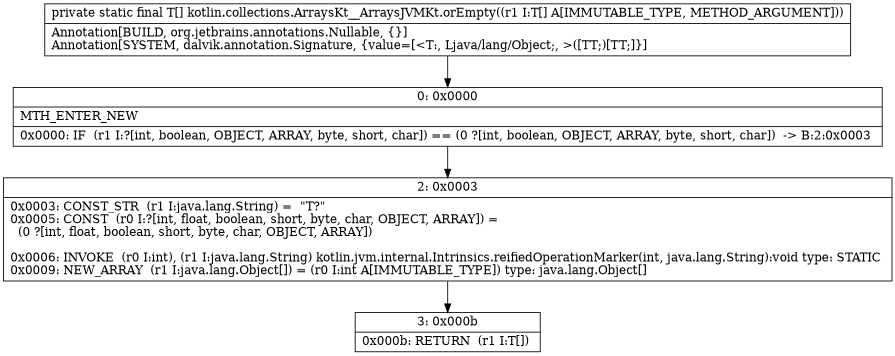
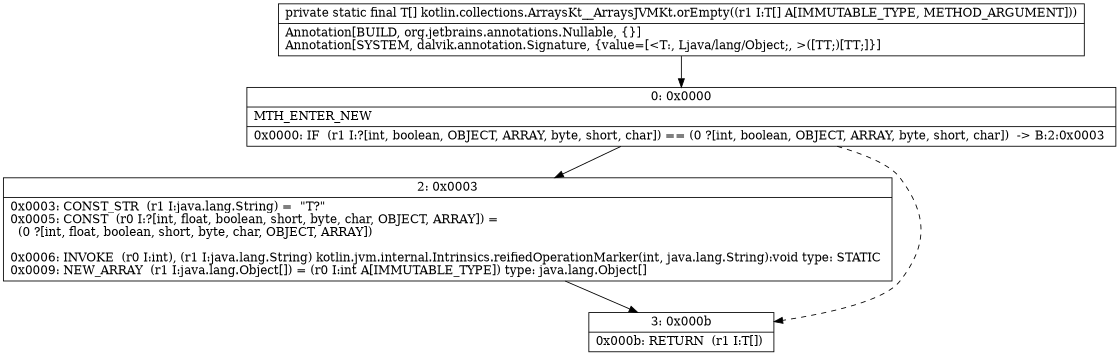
none -> (915, 256)
